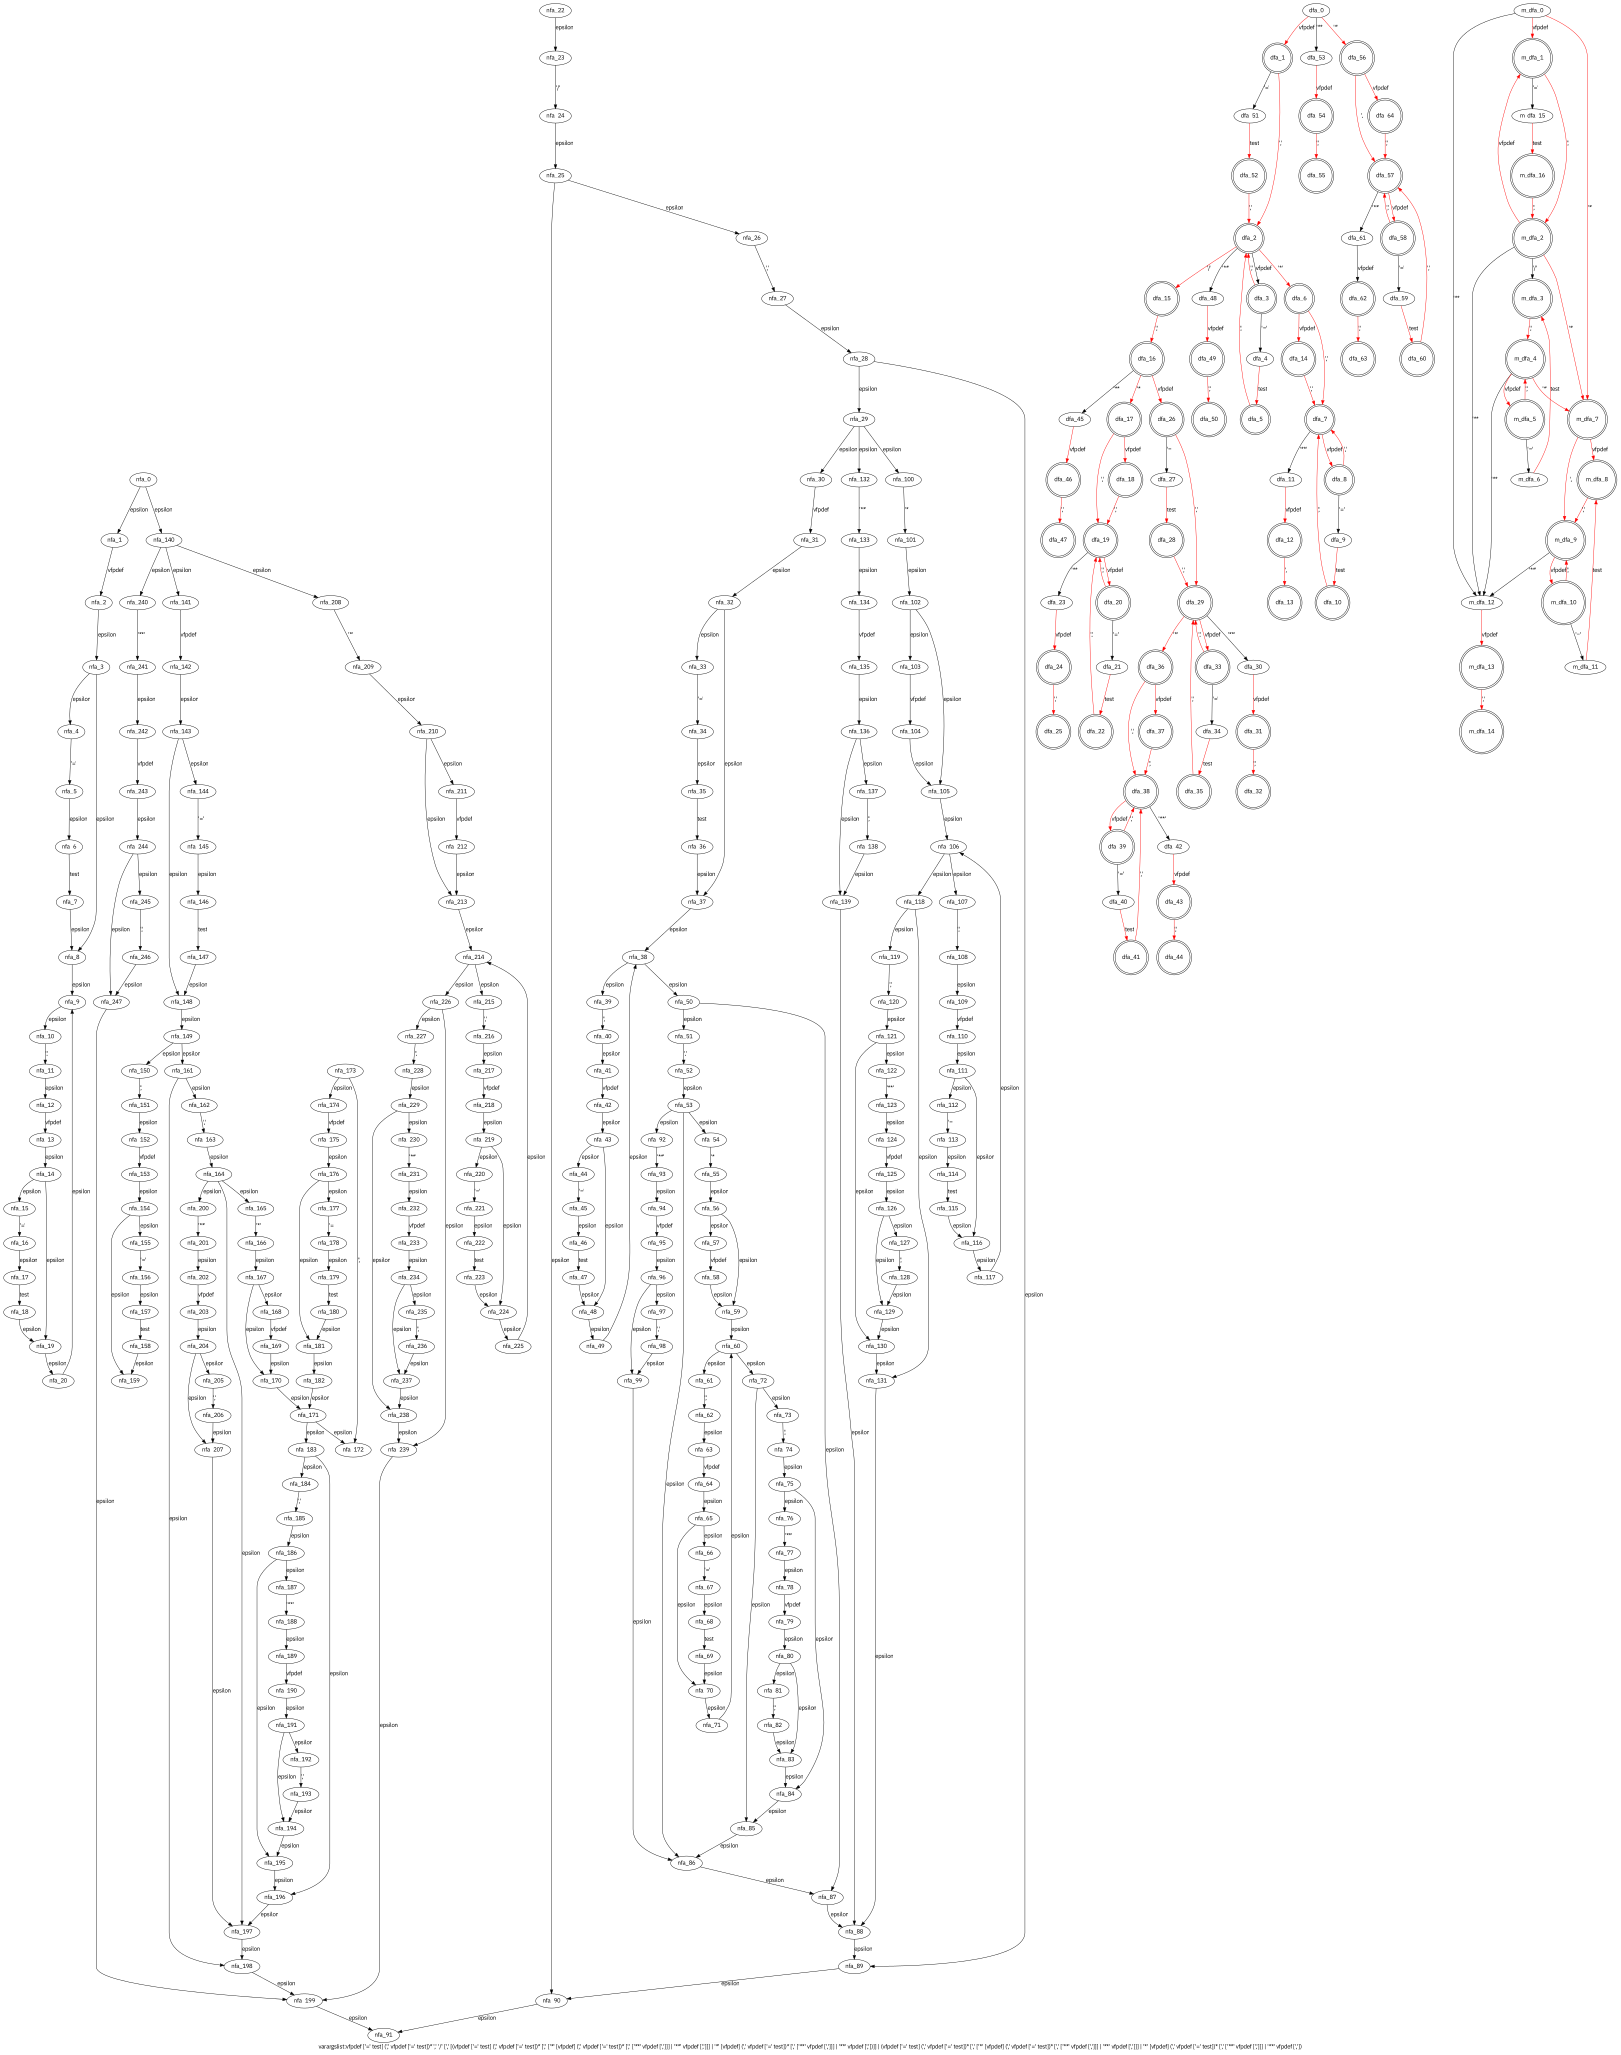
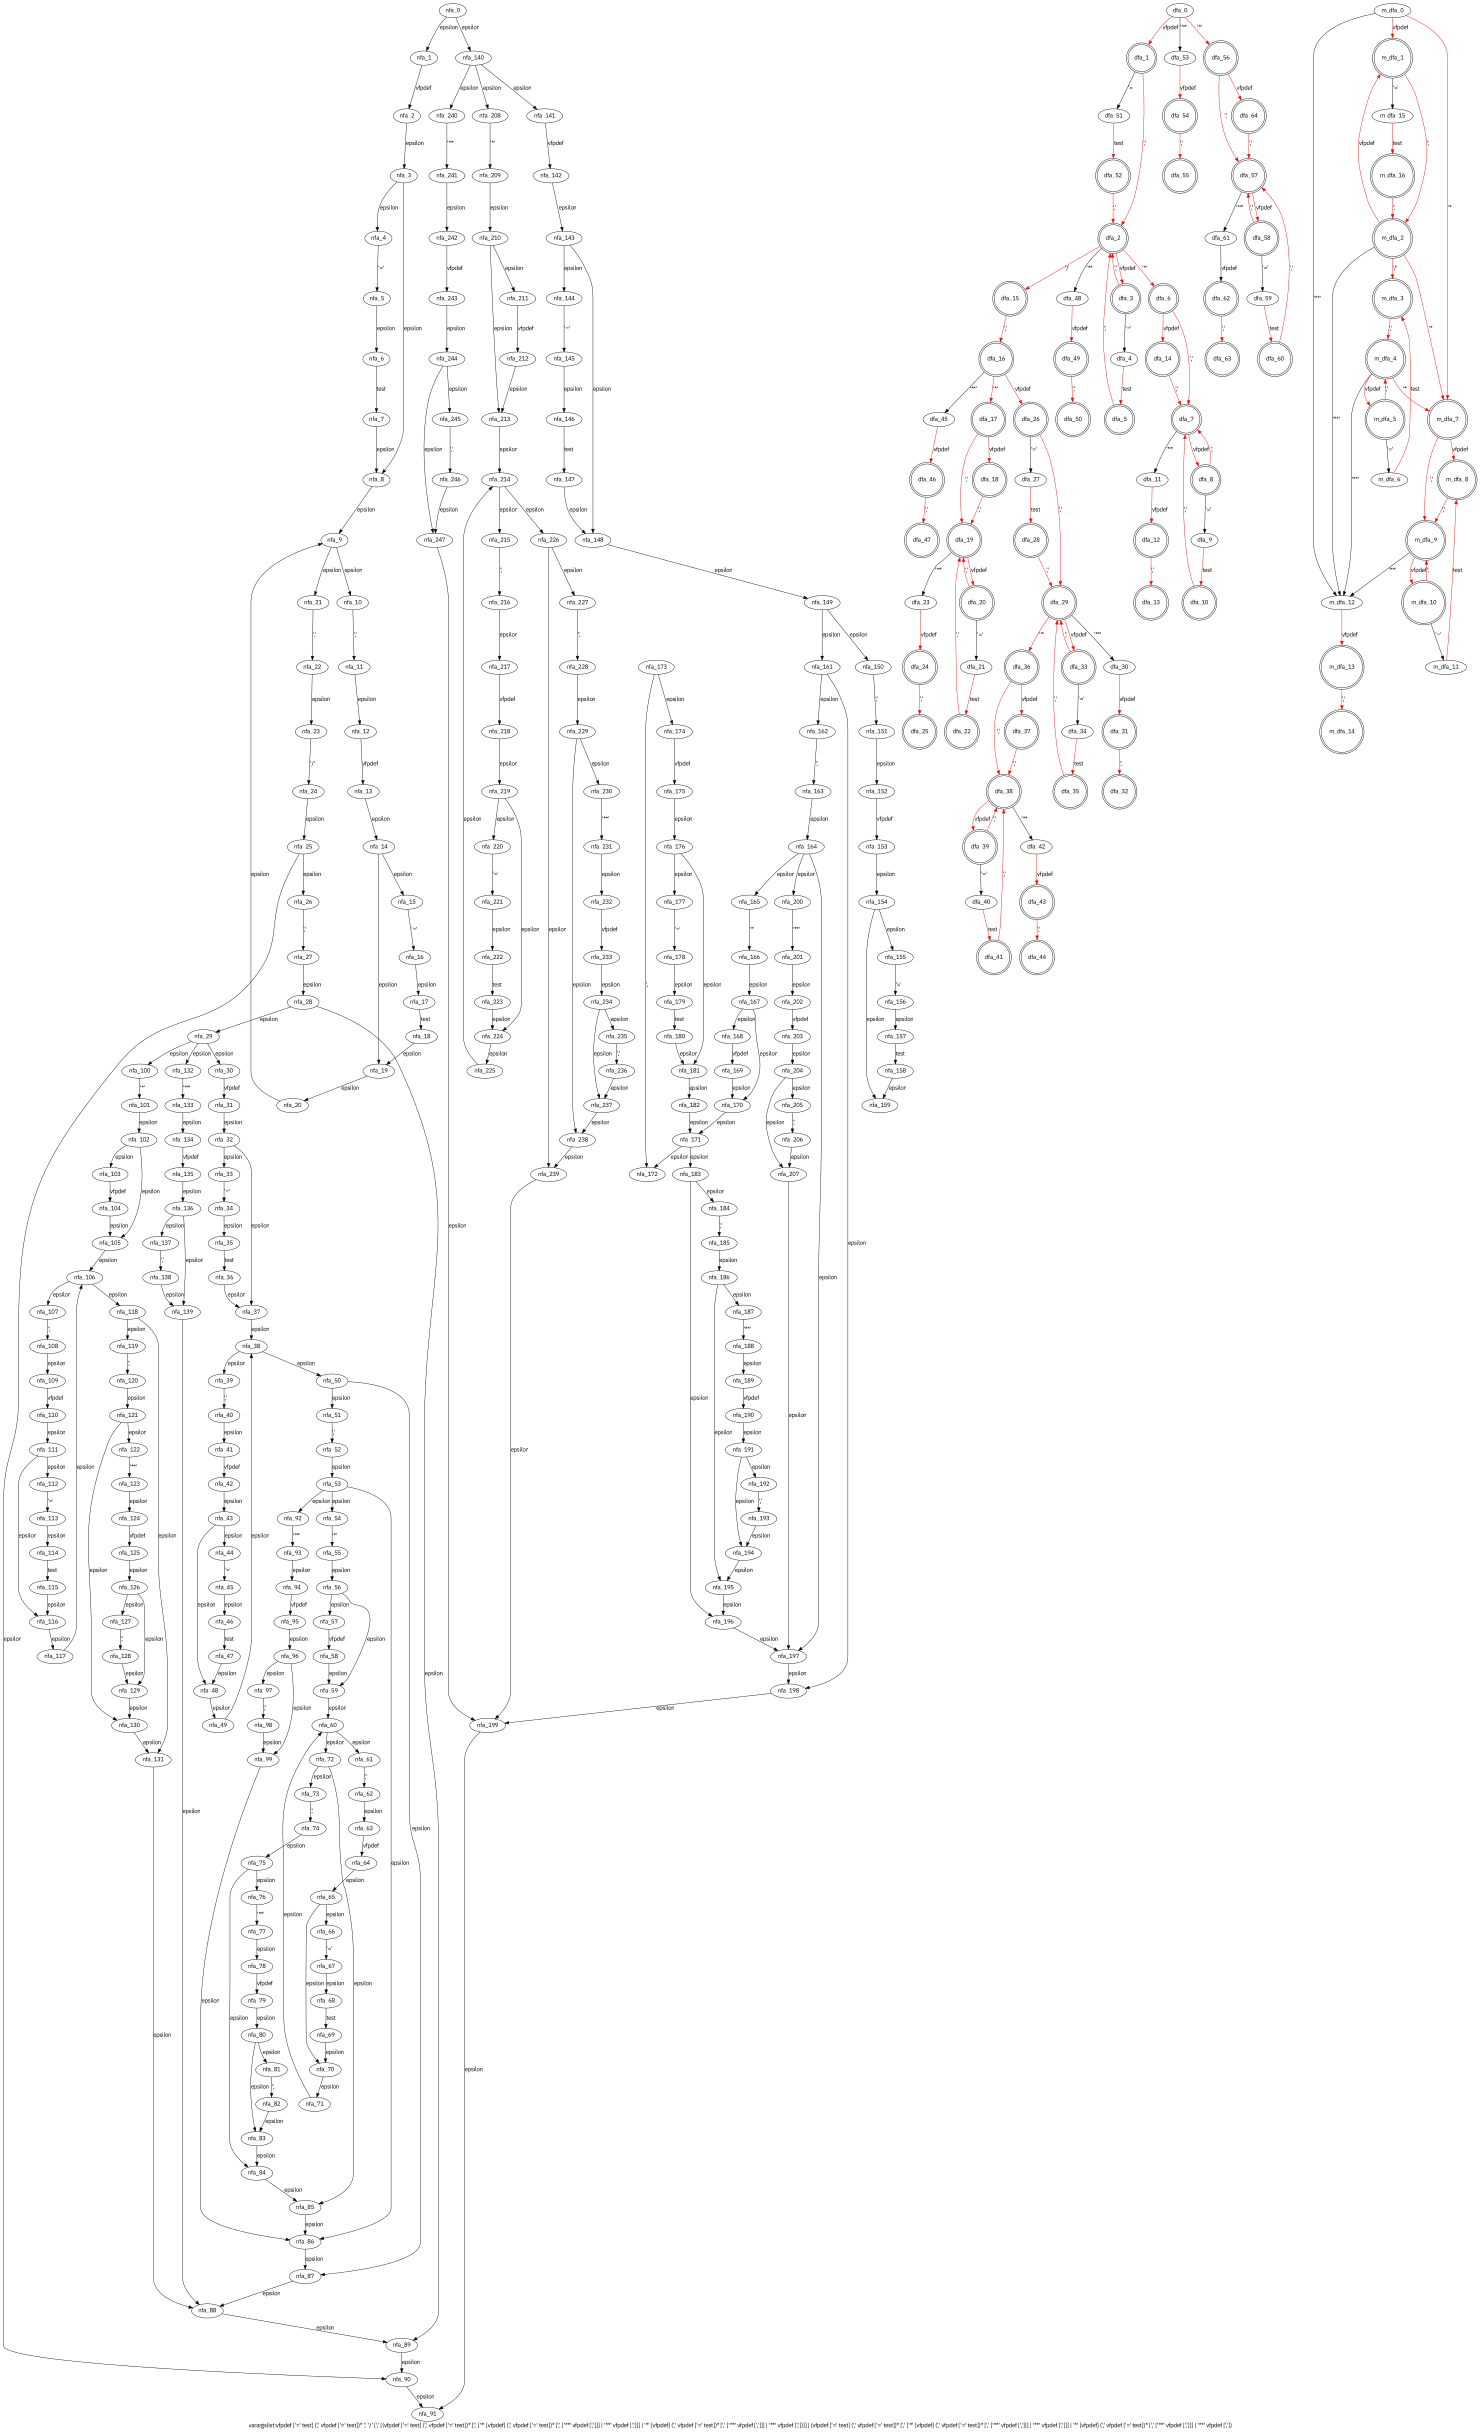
(1255, 267) -> (1119, 267)
(1532, 267) -> (1393, 267)
none -> (313, 603)
